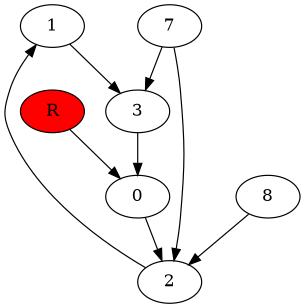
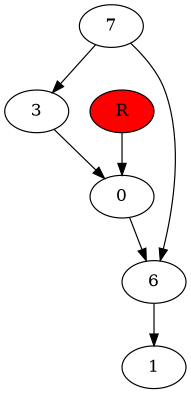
(91, 64) -> none
(268, 197) -> none
(170, 282) -> (154, 282)
